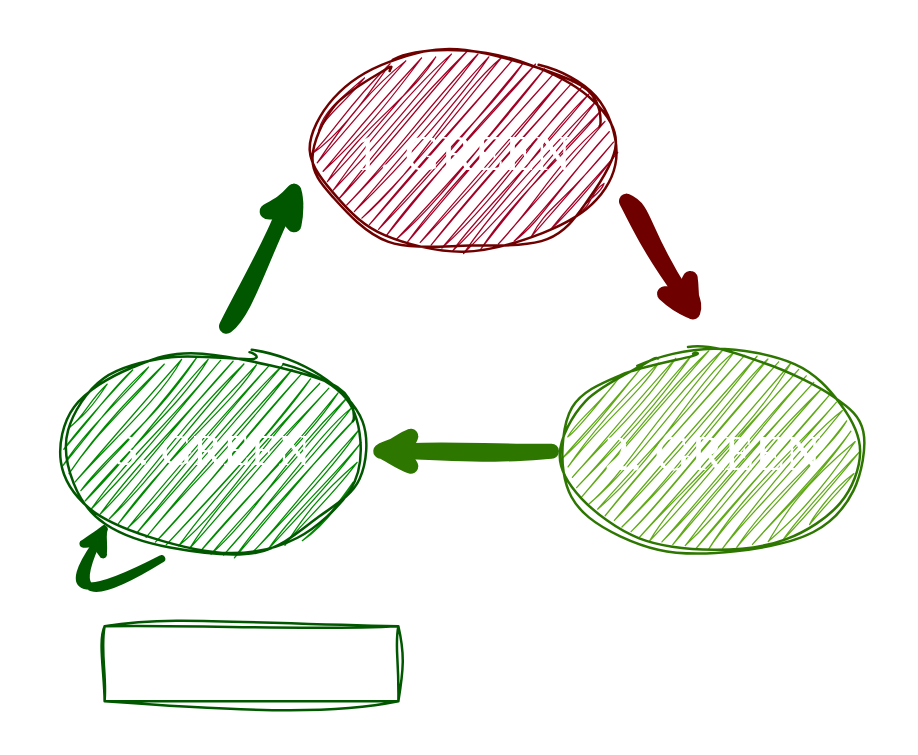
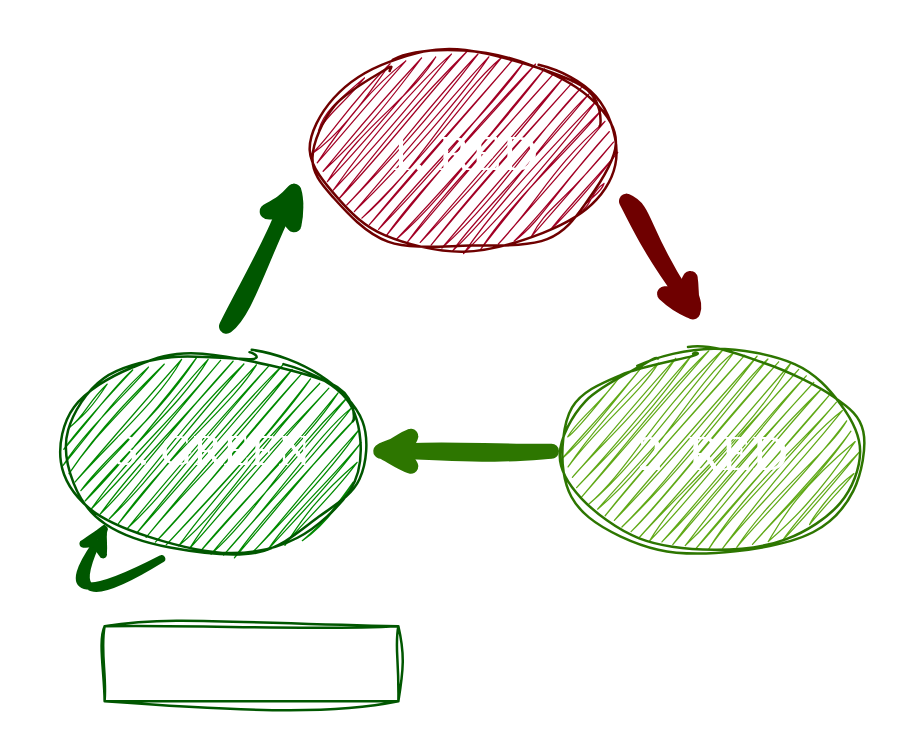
(464, 151) -> (464, 151)
(714, 451) -> (714, 451)
